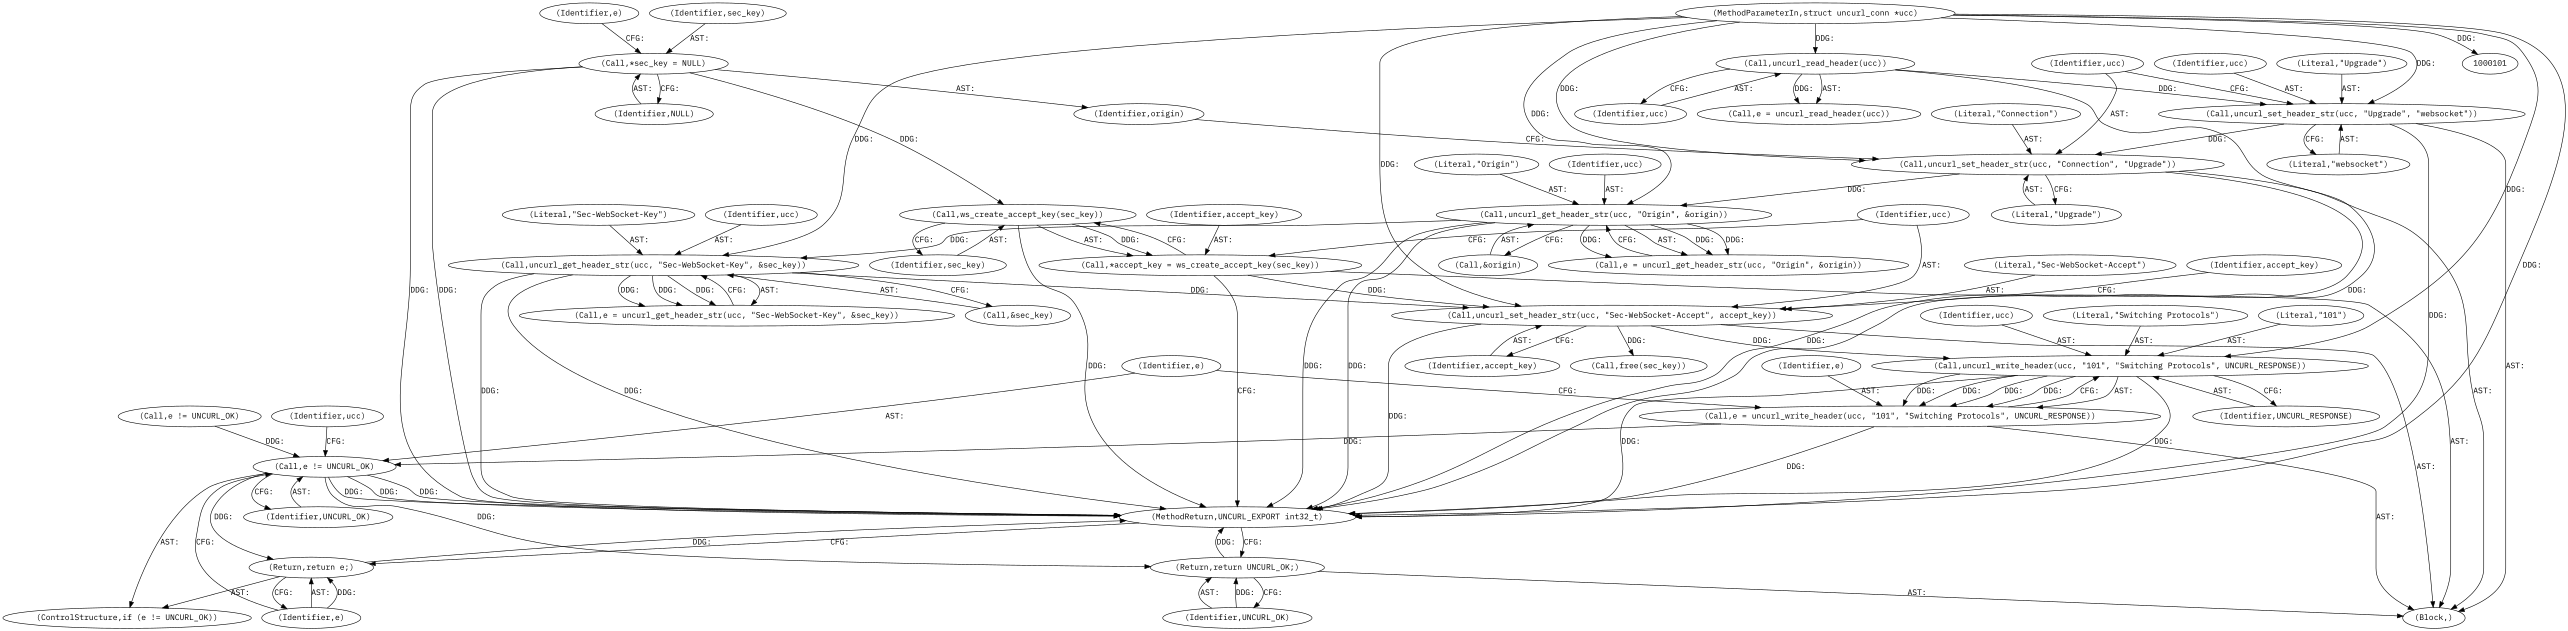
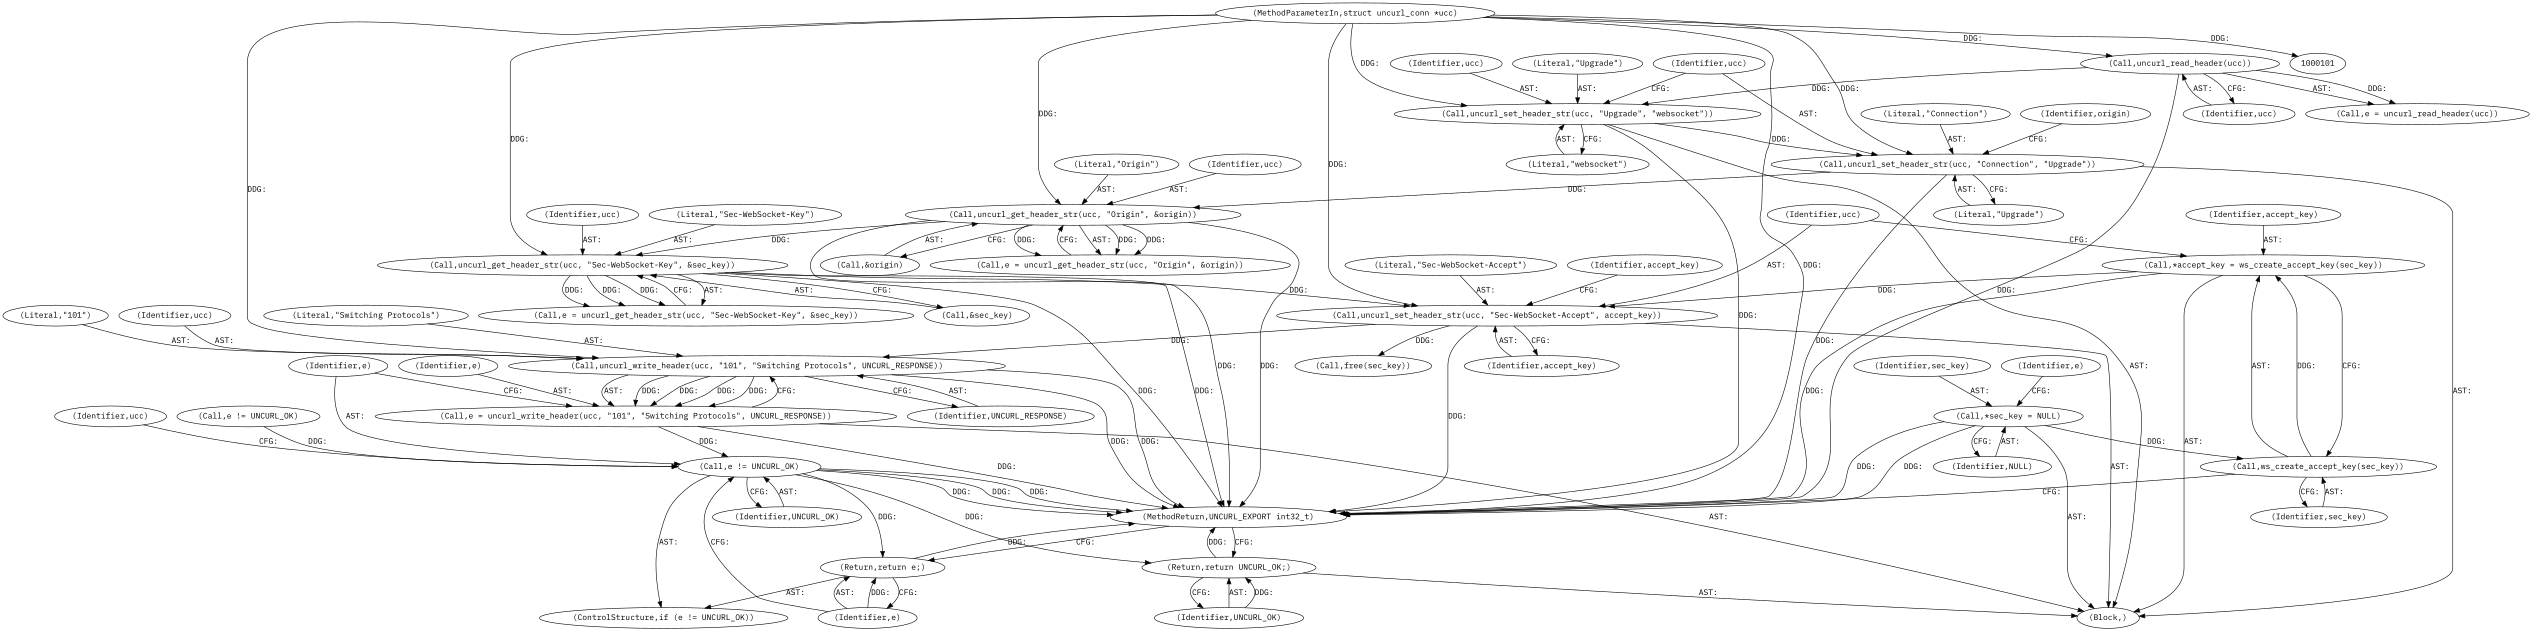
(899, 87) -> (2068, 511)
(1100, 366) -> (2054, 492)
(1250, 391) -> (1817, 391)
